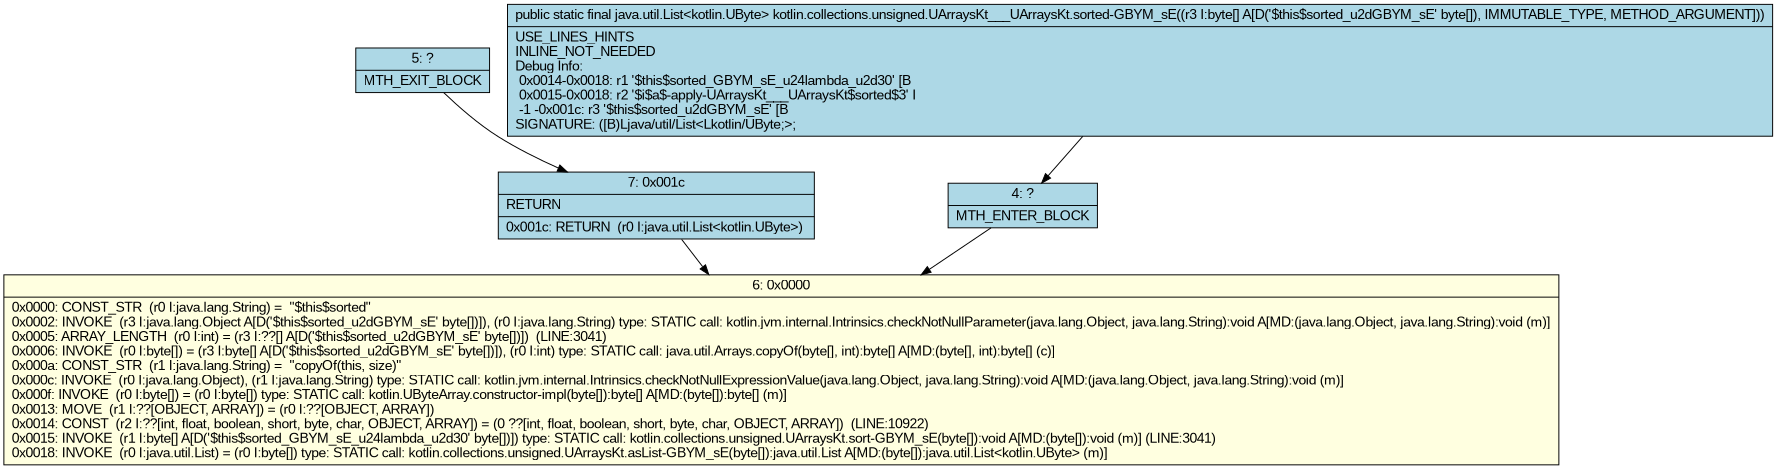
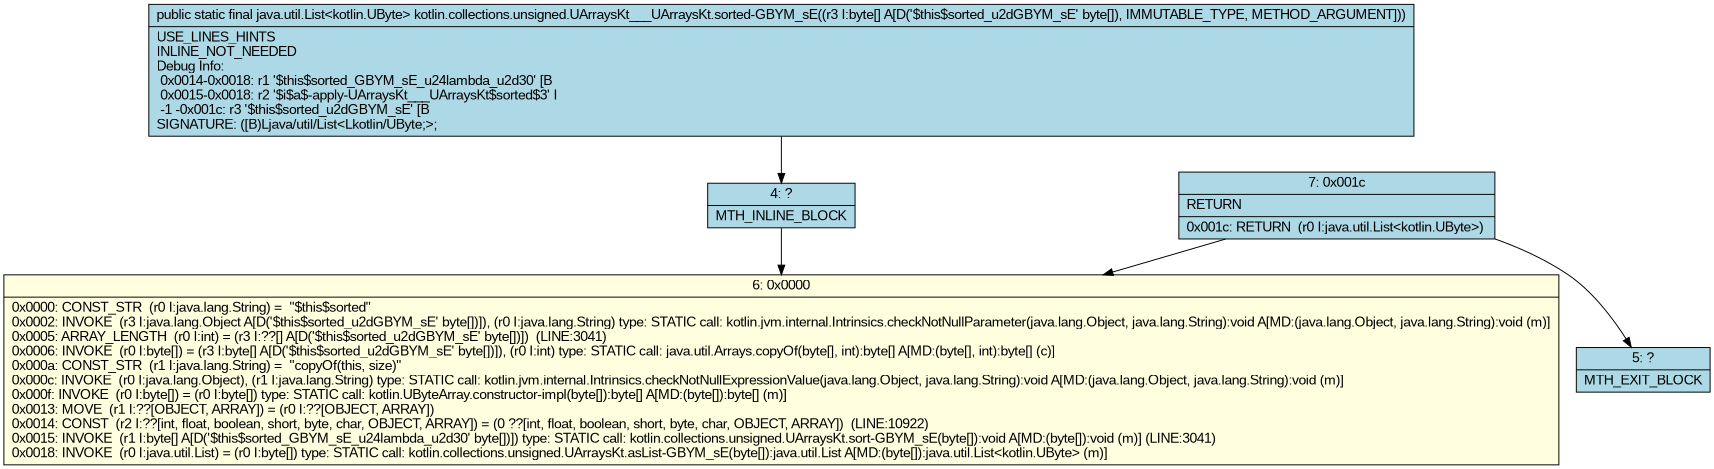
(497, 136) -> (1570, 276)
(1023, 216) -> (781, 216)
